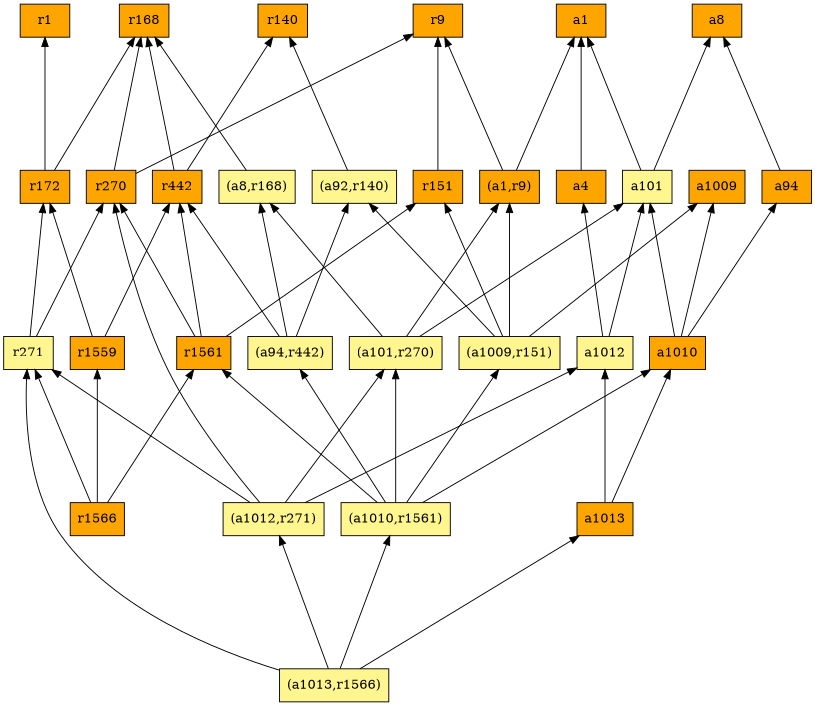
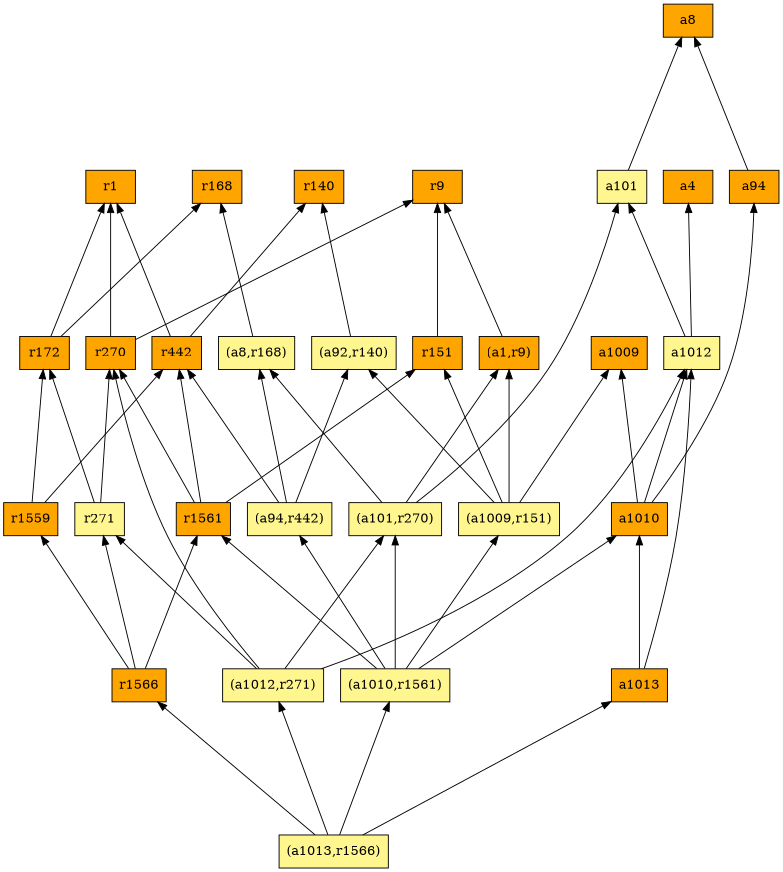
(581, 21) -> none
(127, 108) -> (111, 275)
(162, 108) -> (145, 274)
(663, 275) -> (664, 440)
(94, 571) -> (240, 771)
